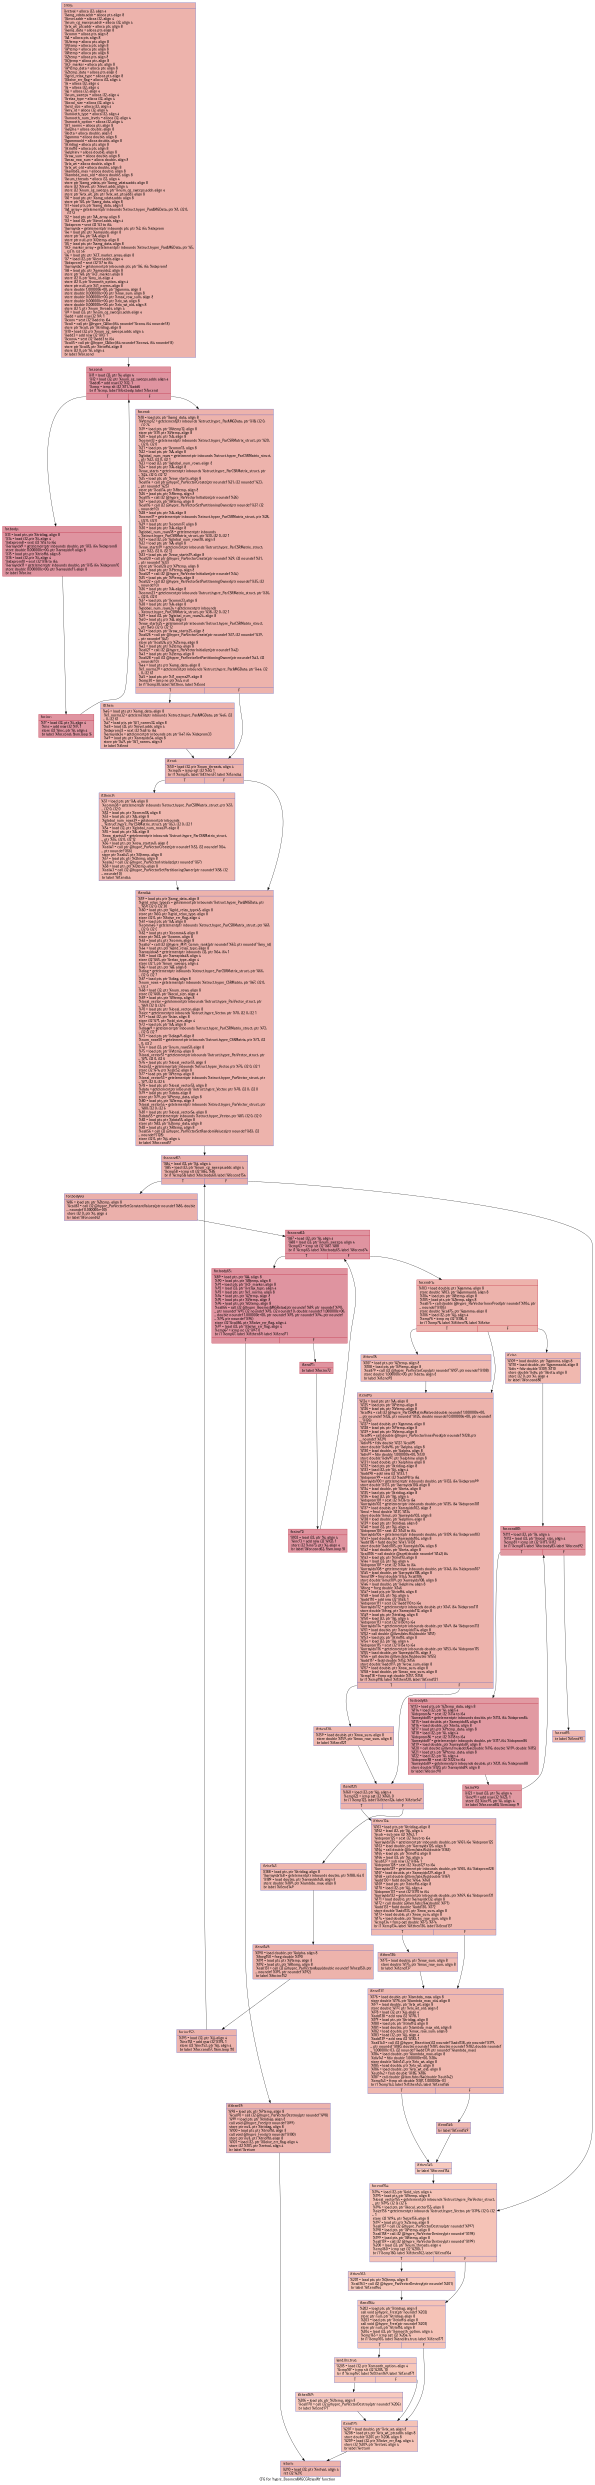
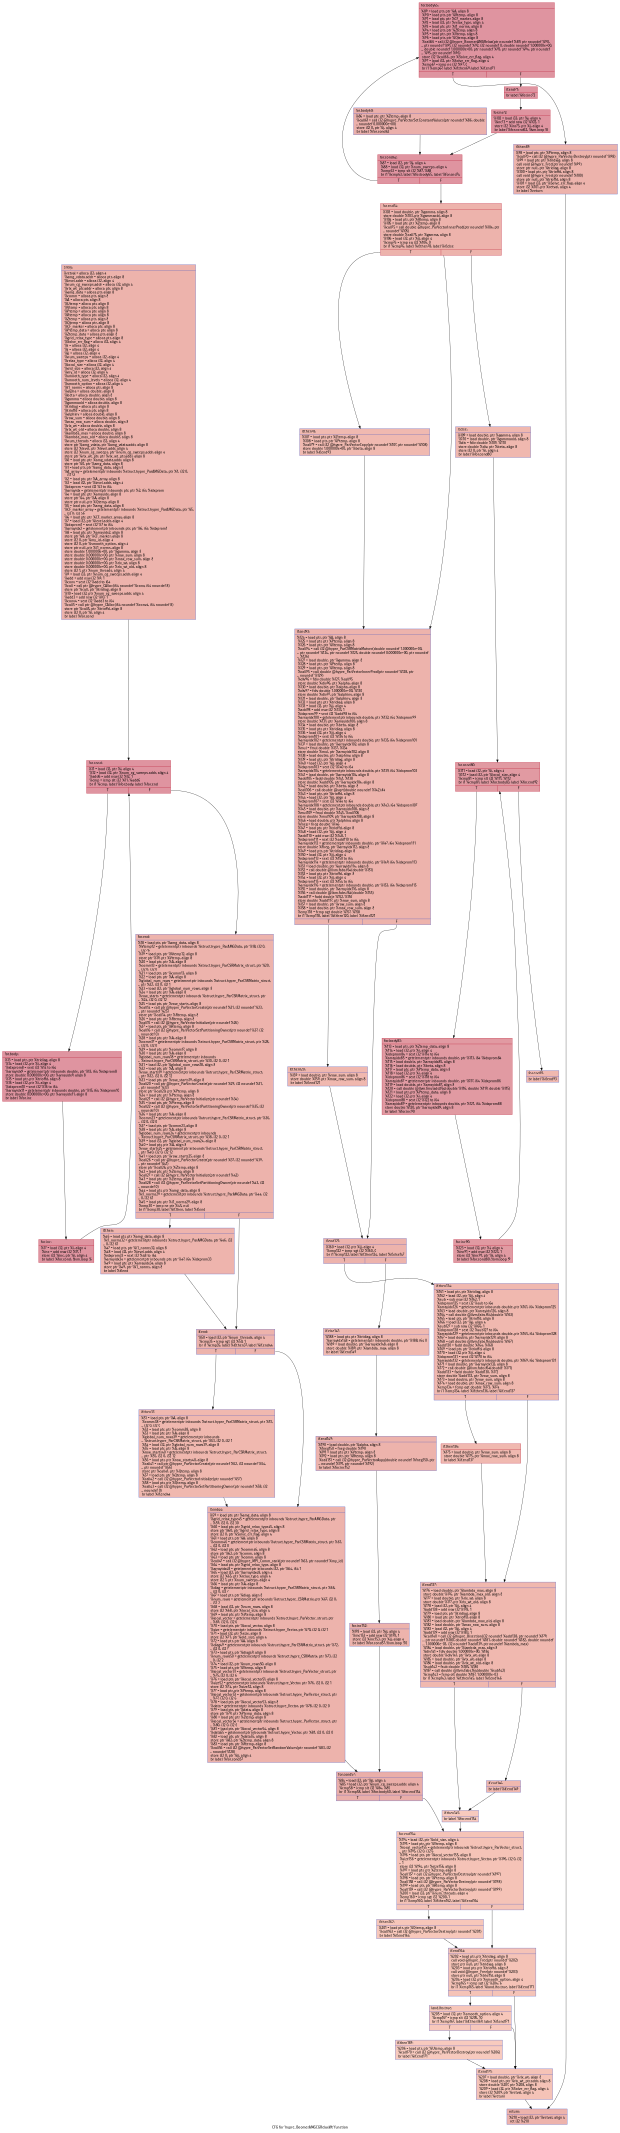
(150, 1185) -> none
(418, 1962) -> (481, 1453)
